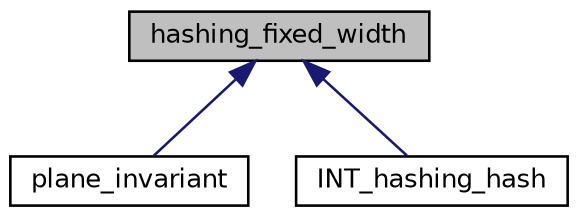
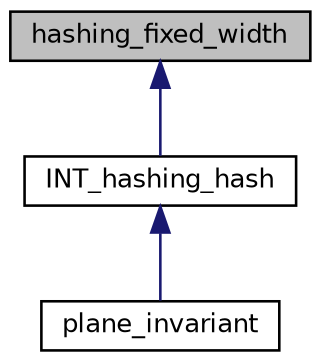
(195, 118) -> (160, 267)
